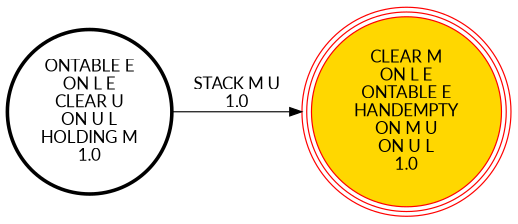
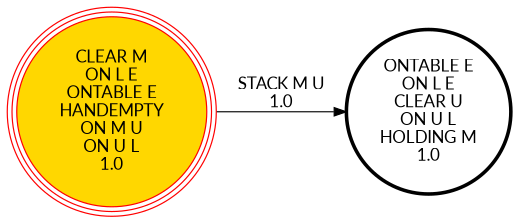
(231, 112) -> (275, 112)
